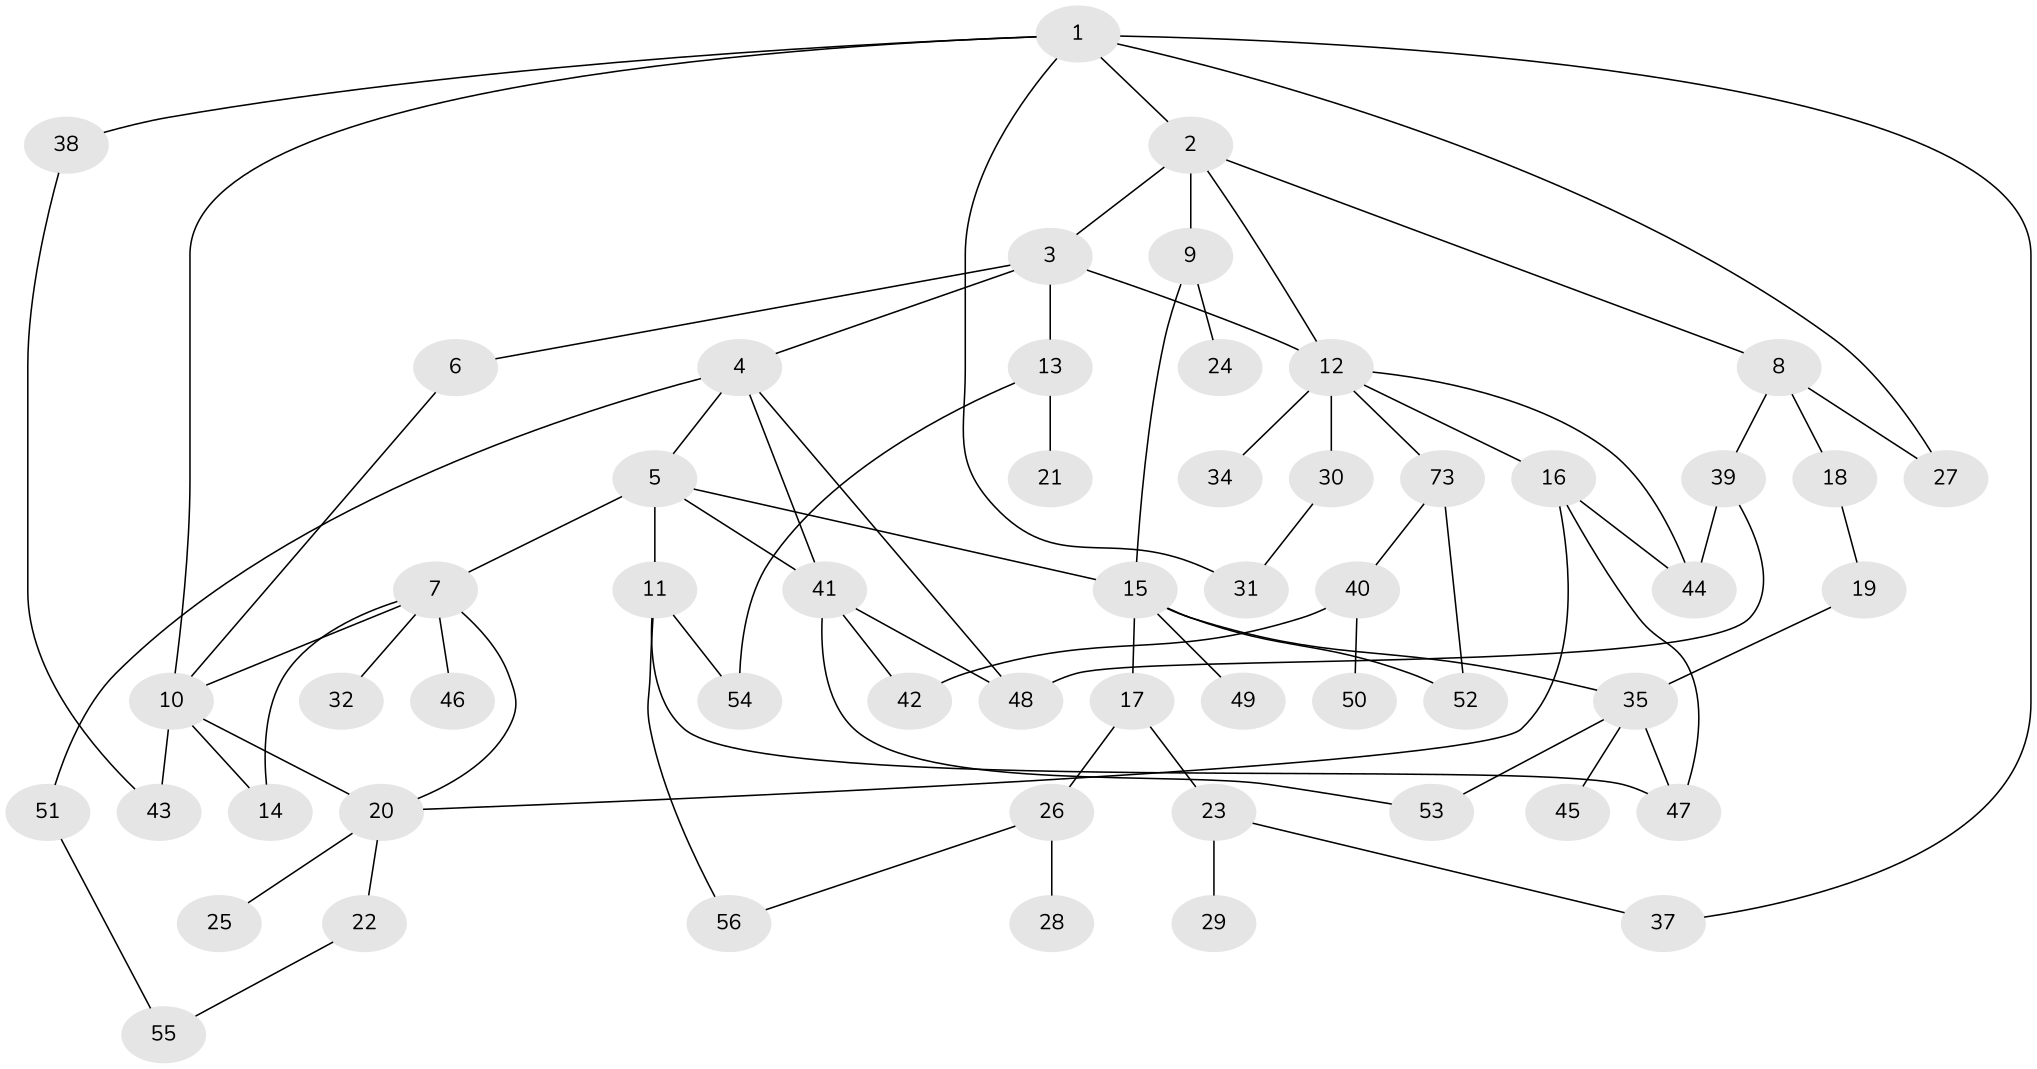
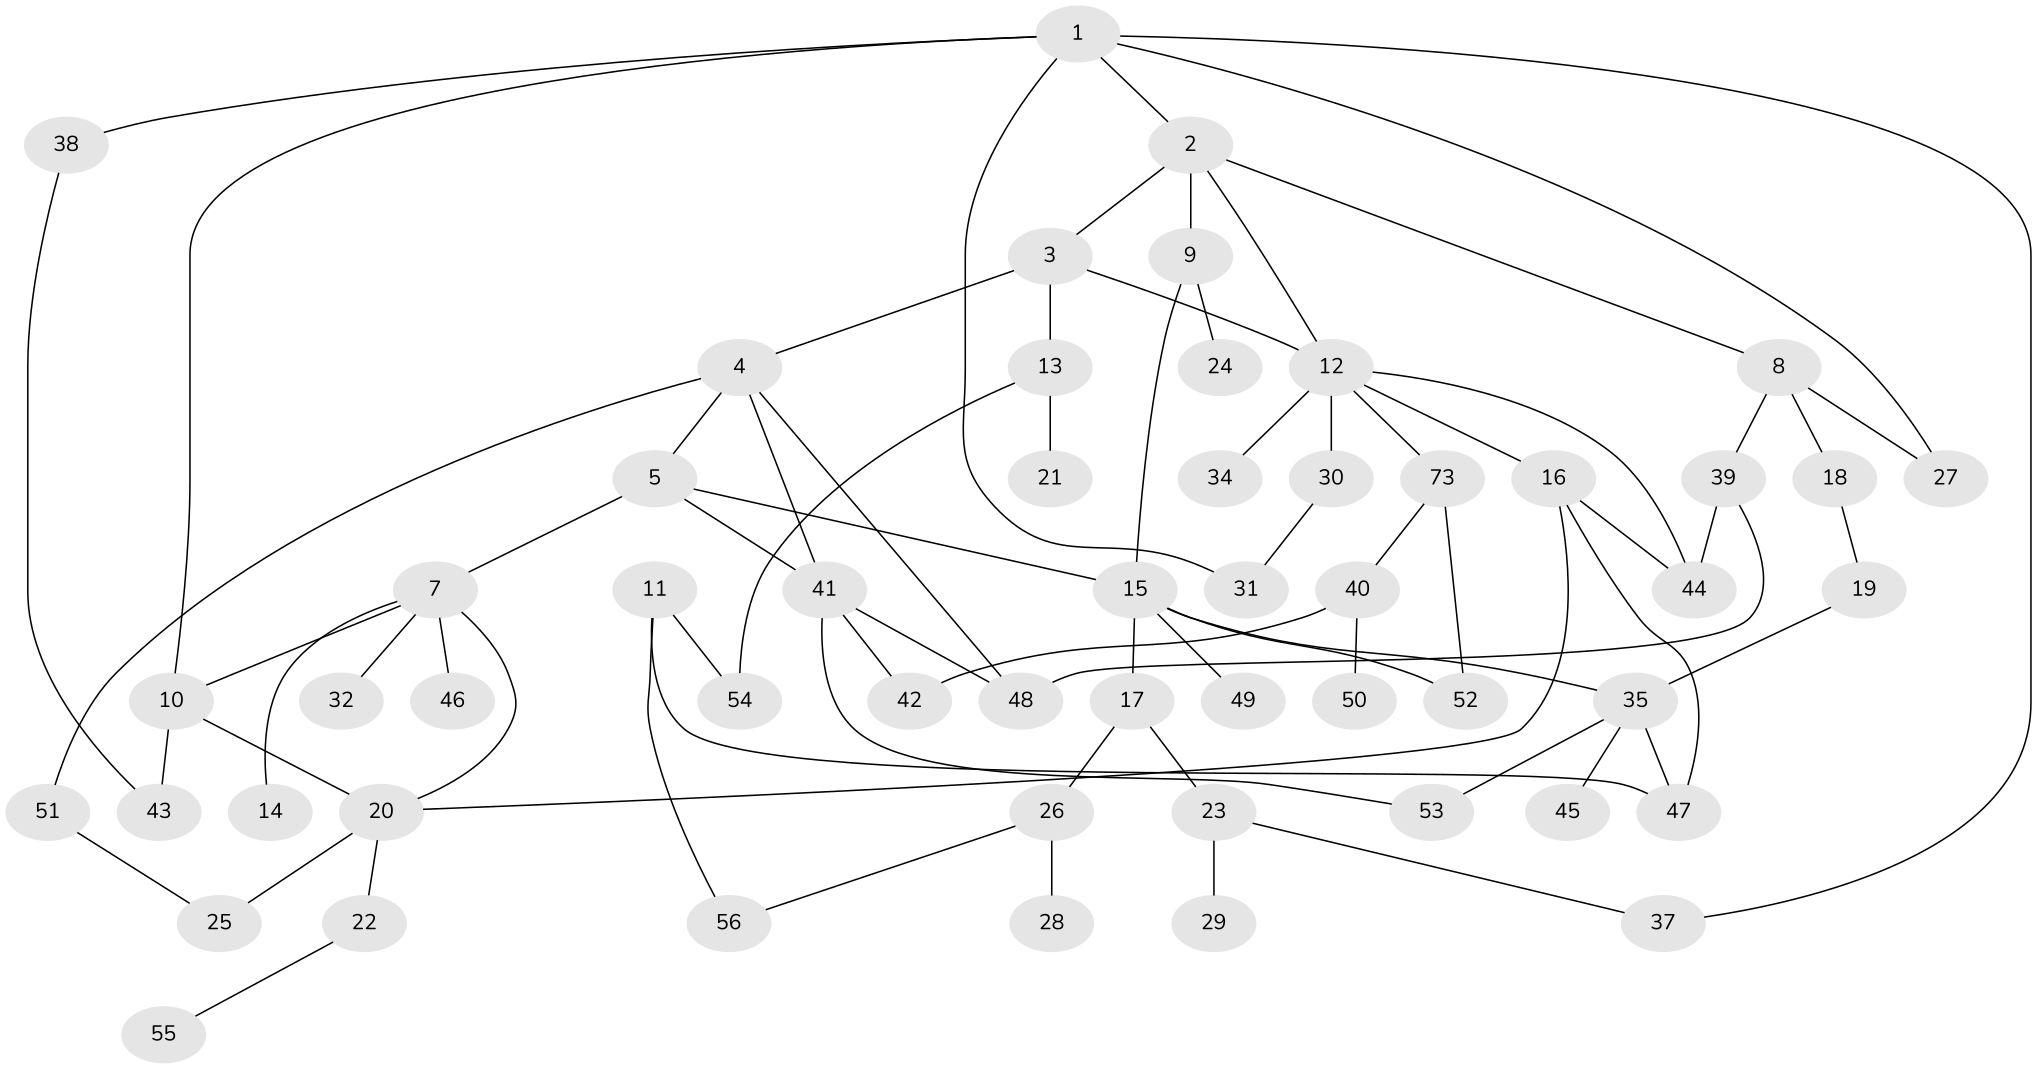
(456, 368) -> none
(655, 535) -> none
(221, 757) -> none
(106, 924) -> (134, 868)
